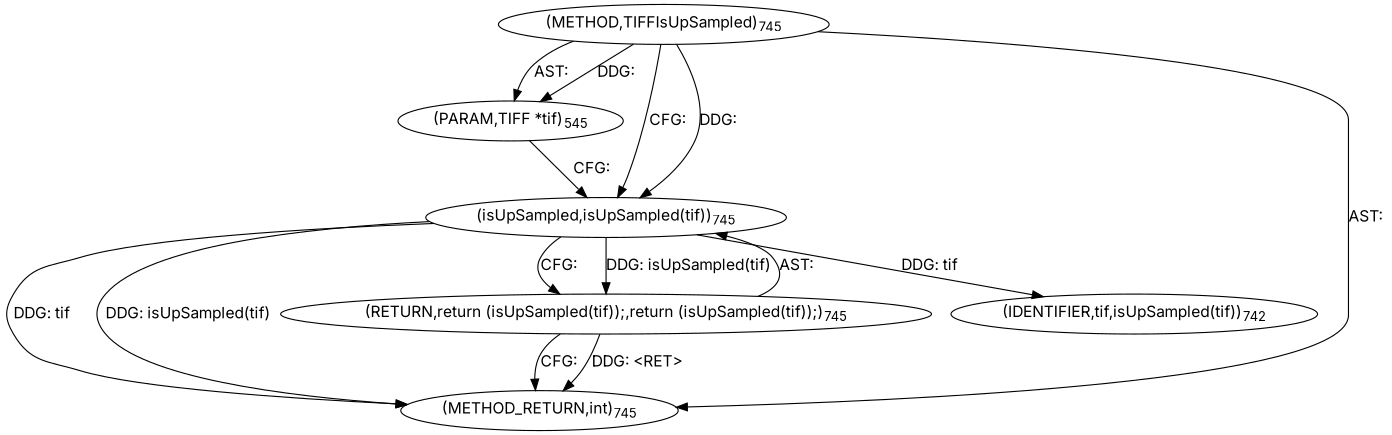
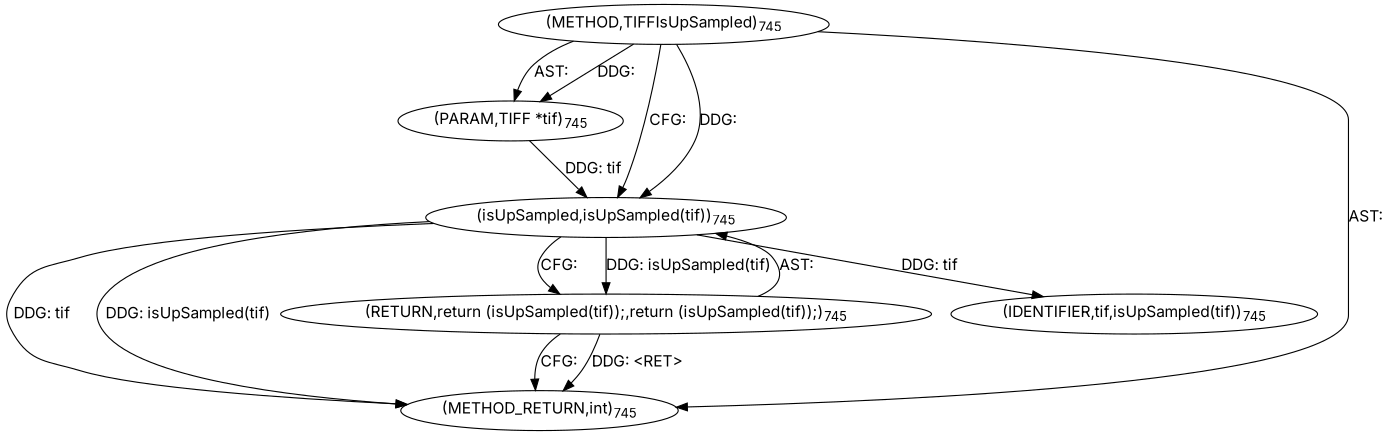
(576, 119) -> (576, 119)
(594, 169) -> (594, 169)
(1255, 312) -> (1255, 312)
